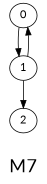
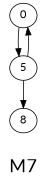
(23, 68) -> (23, 68)
(23, 121) -> (23, 121)
